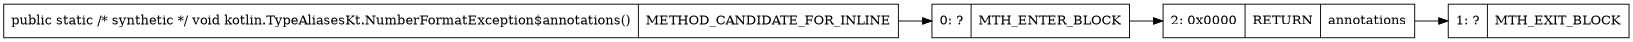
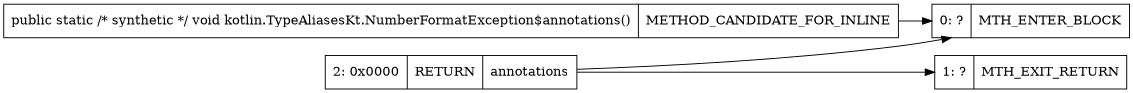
(1142, 21) -> (760, 59)
(1558, 21) -> (1050, 72)
